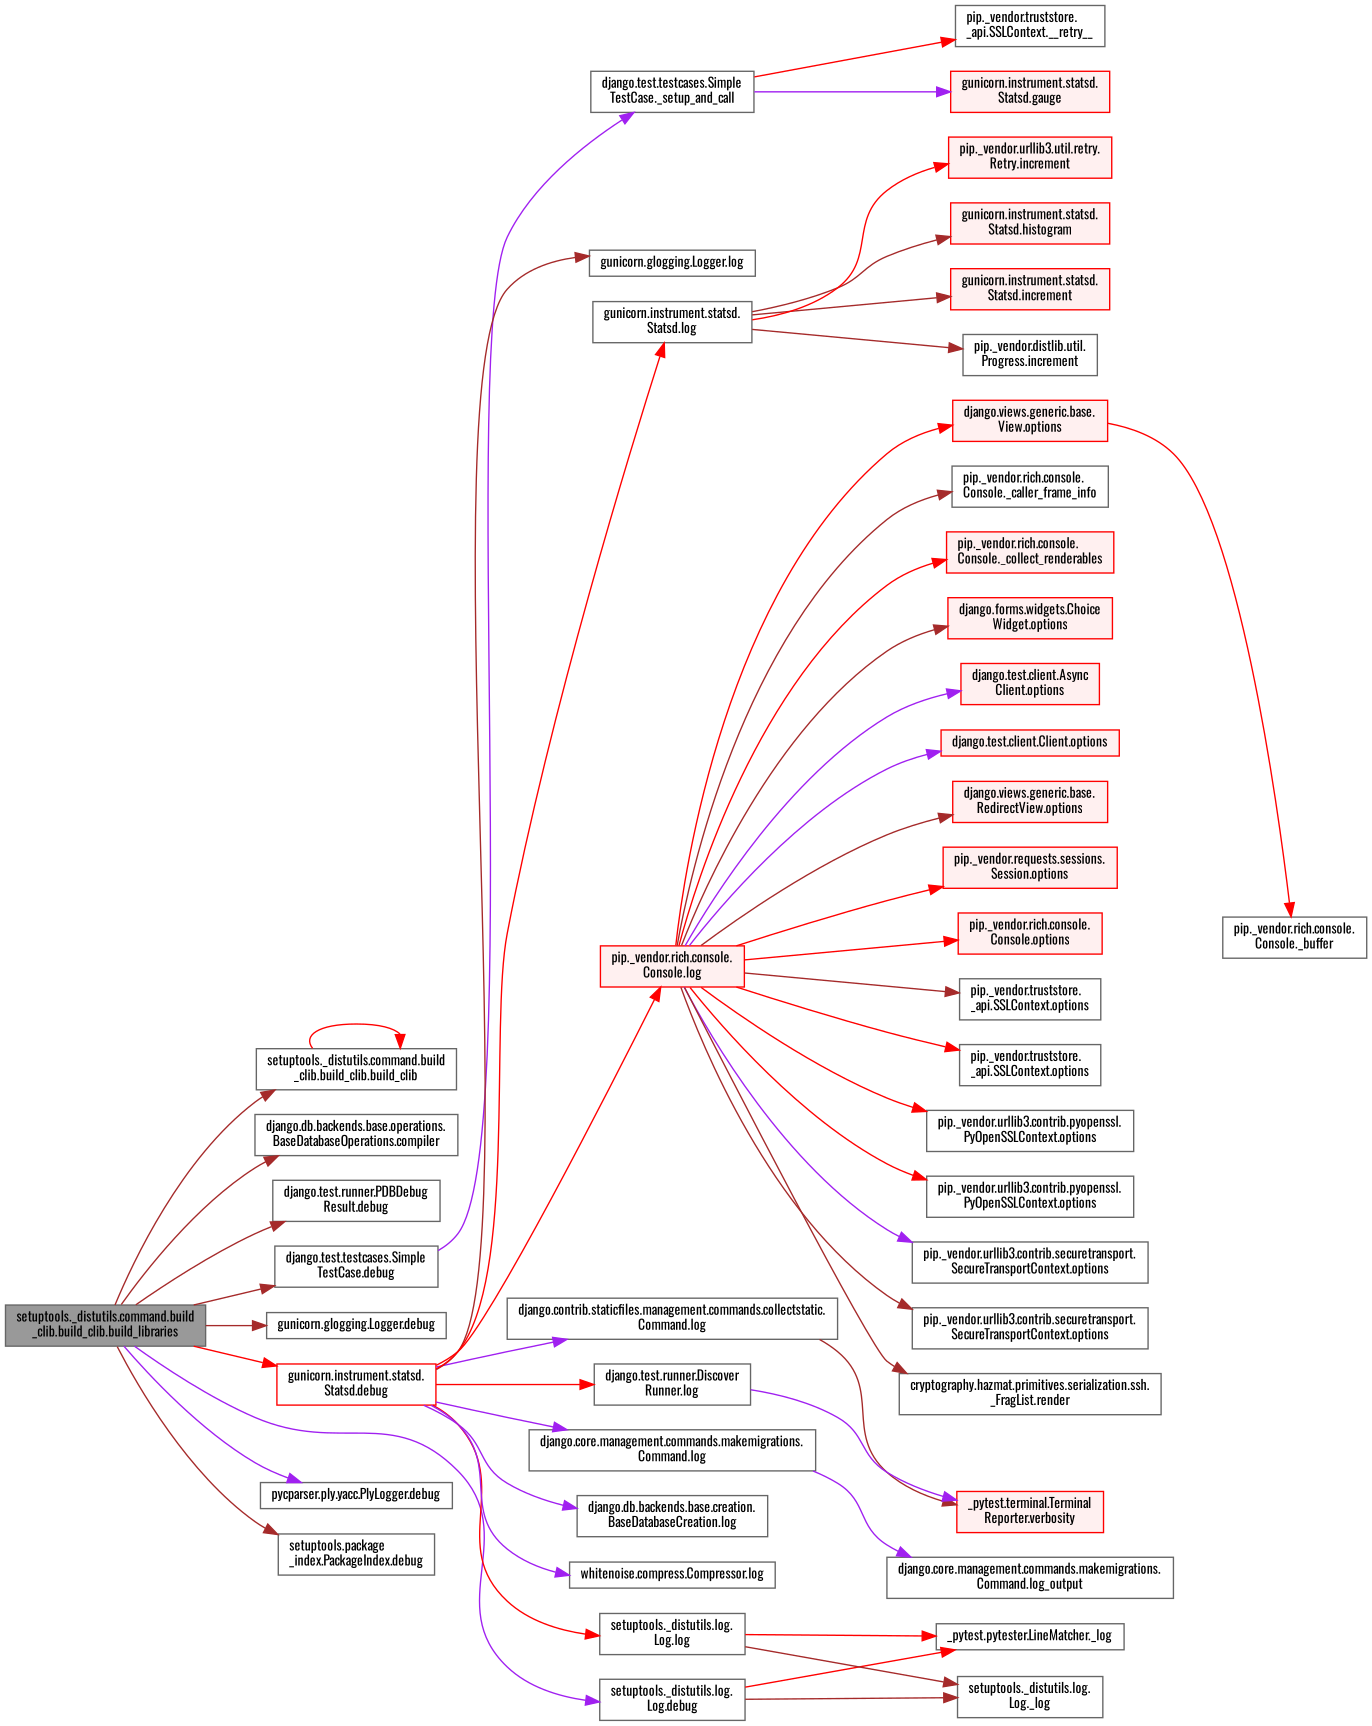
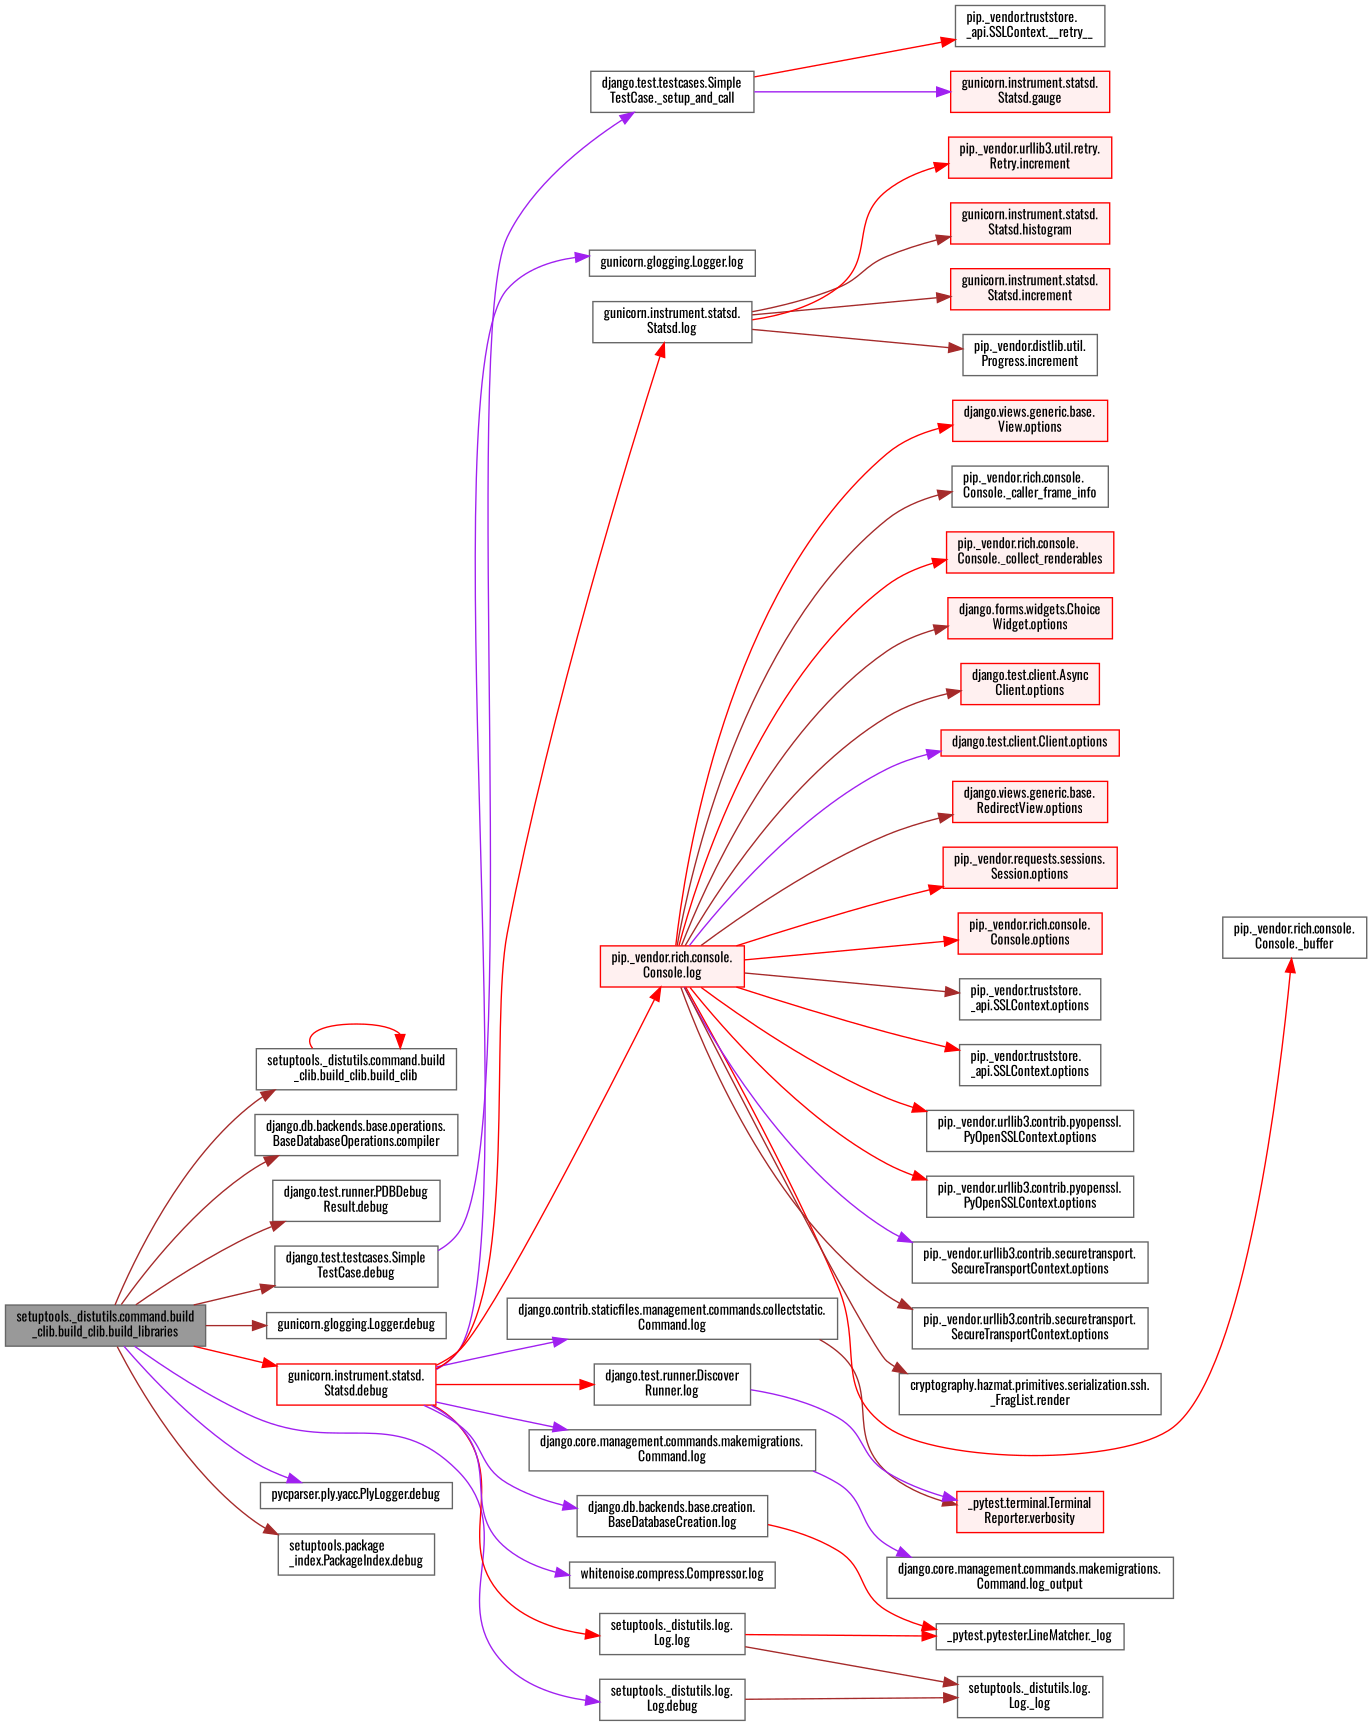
(1245, 636) -> (1023, 1455)
(794, 795) -> (794, 795)
(479, 796) -> (479, 796)
(833, 1671) -> (854, 1565)
